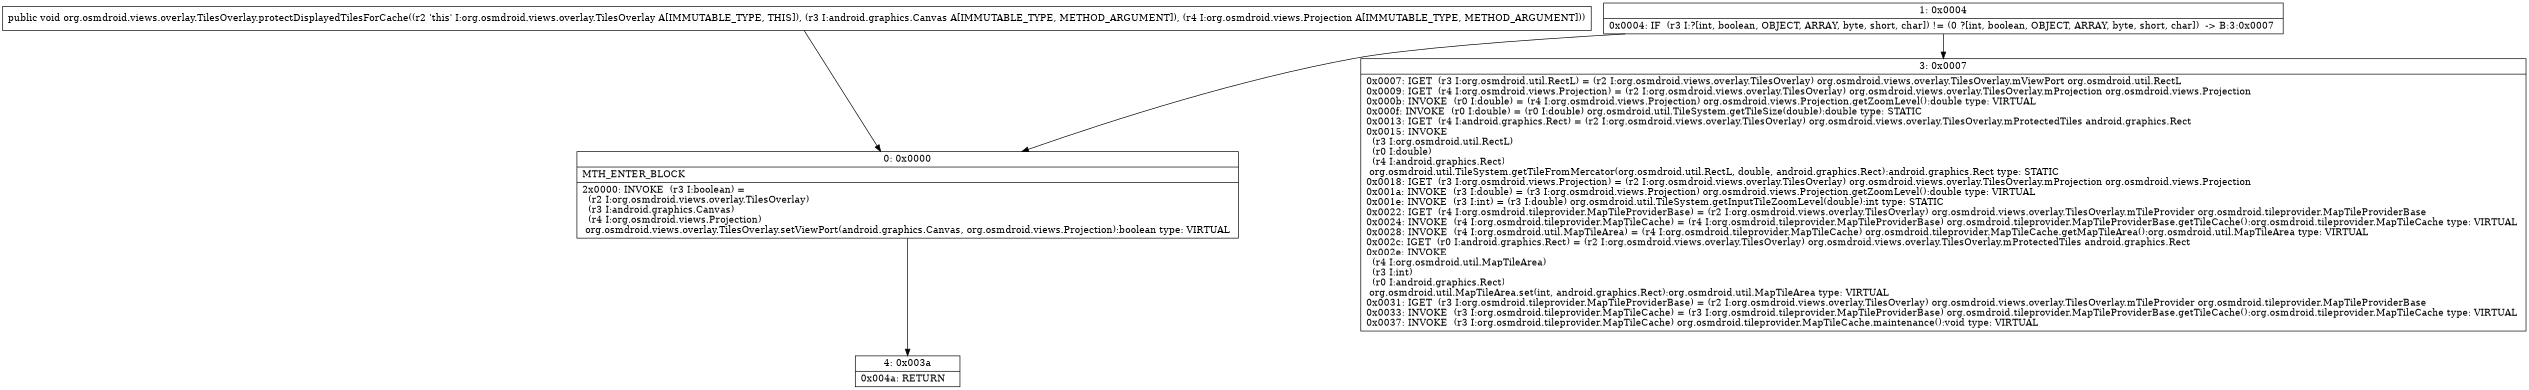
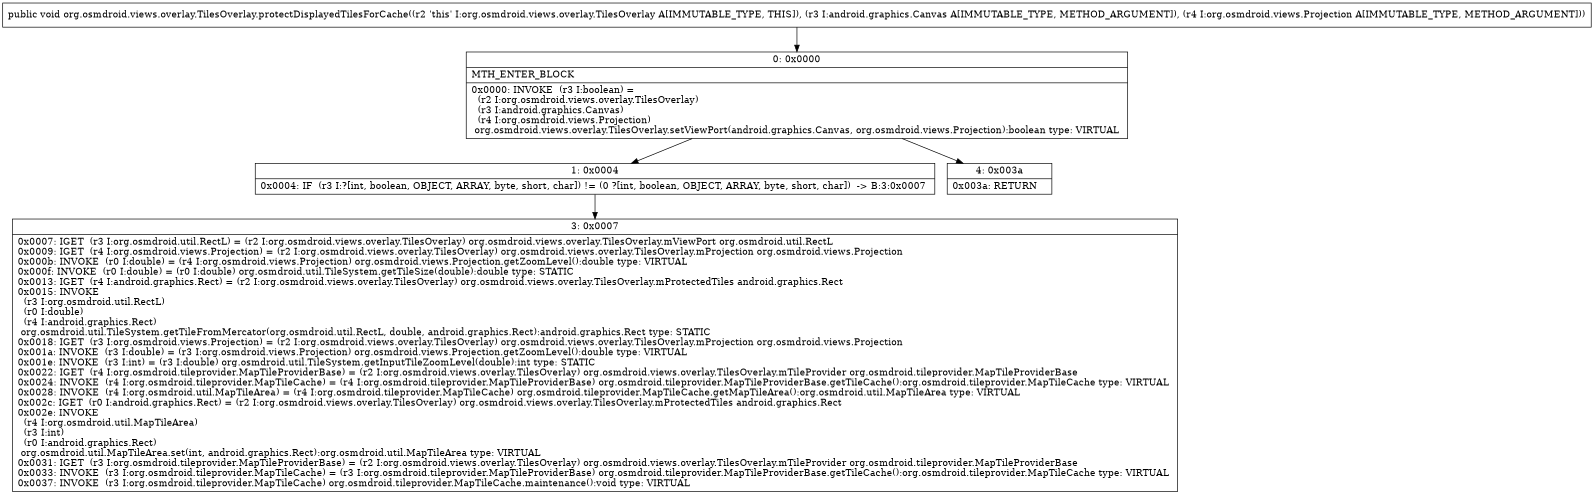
(1322, 65) -> (665, 150)
(665, 190) -> (555, 90)
(908, 379) -> (1000, 186)
